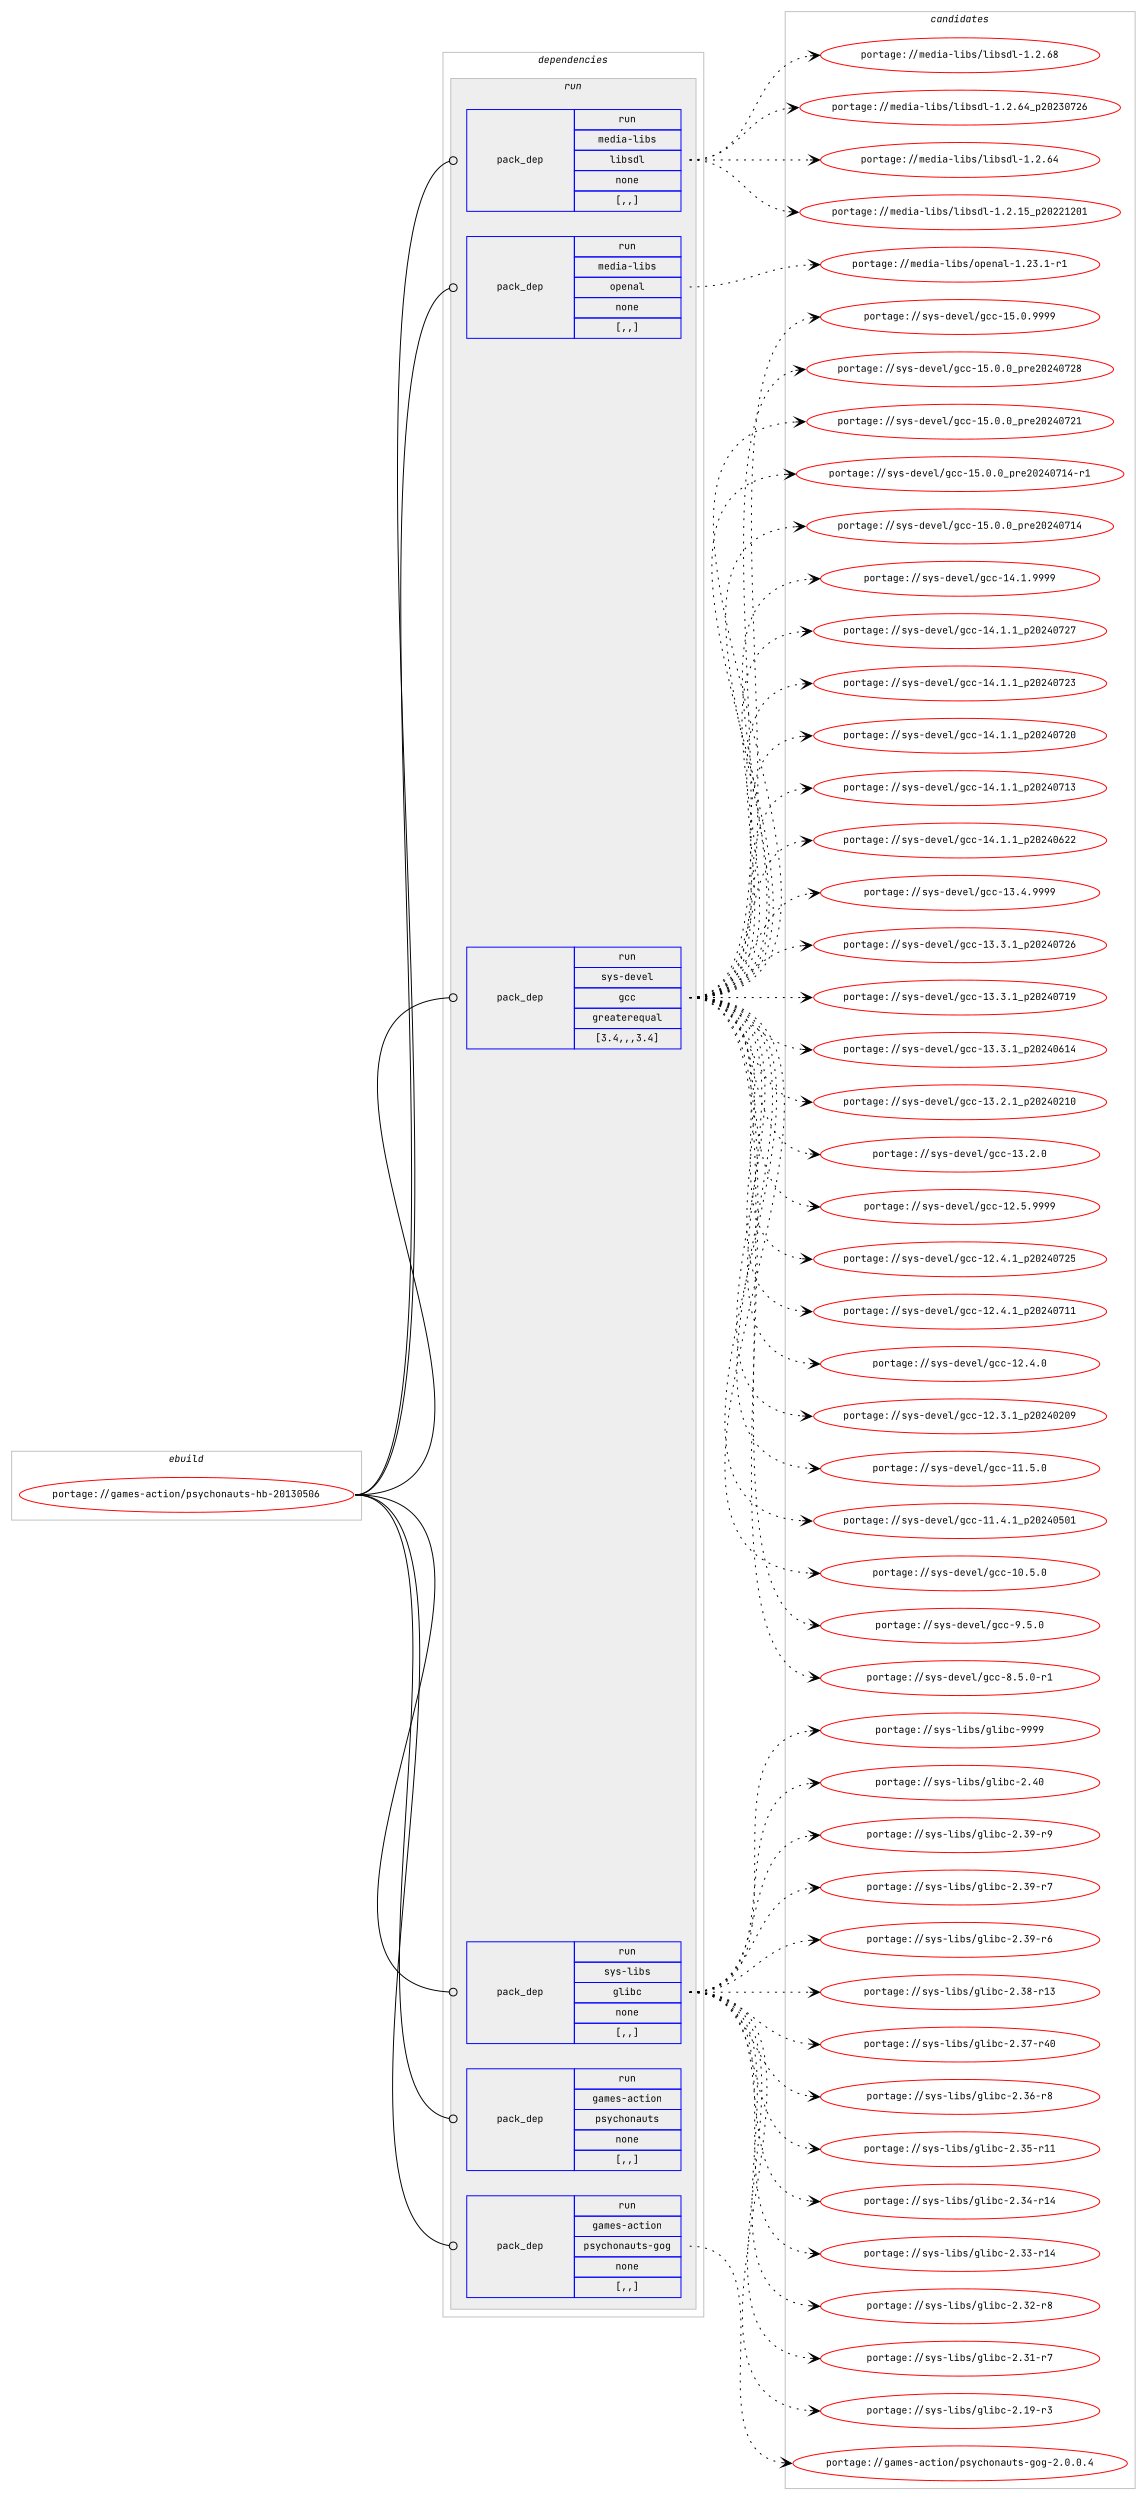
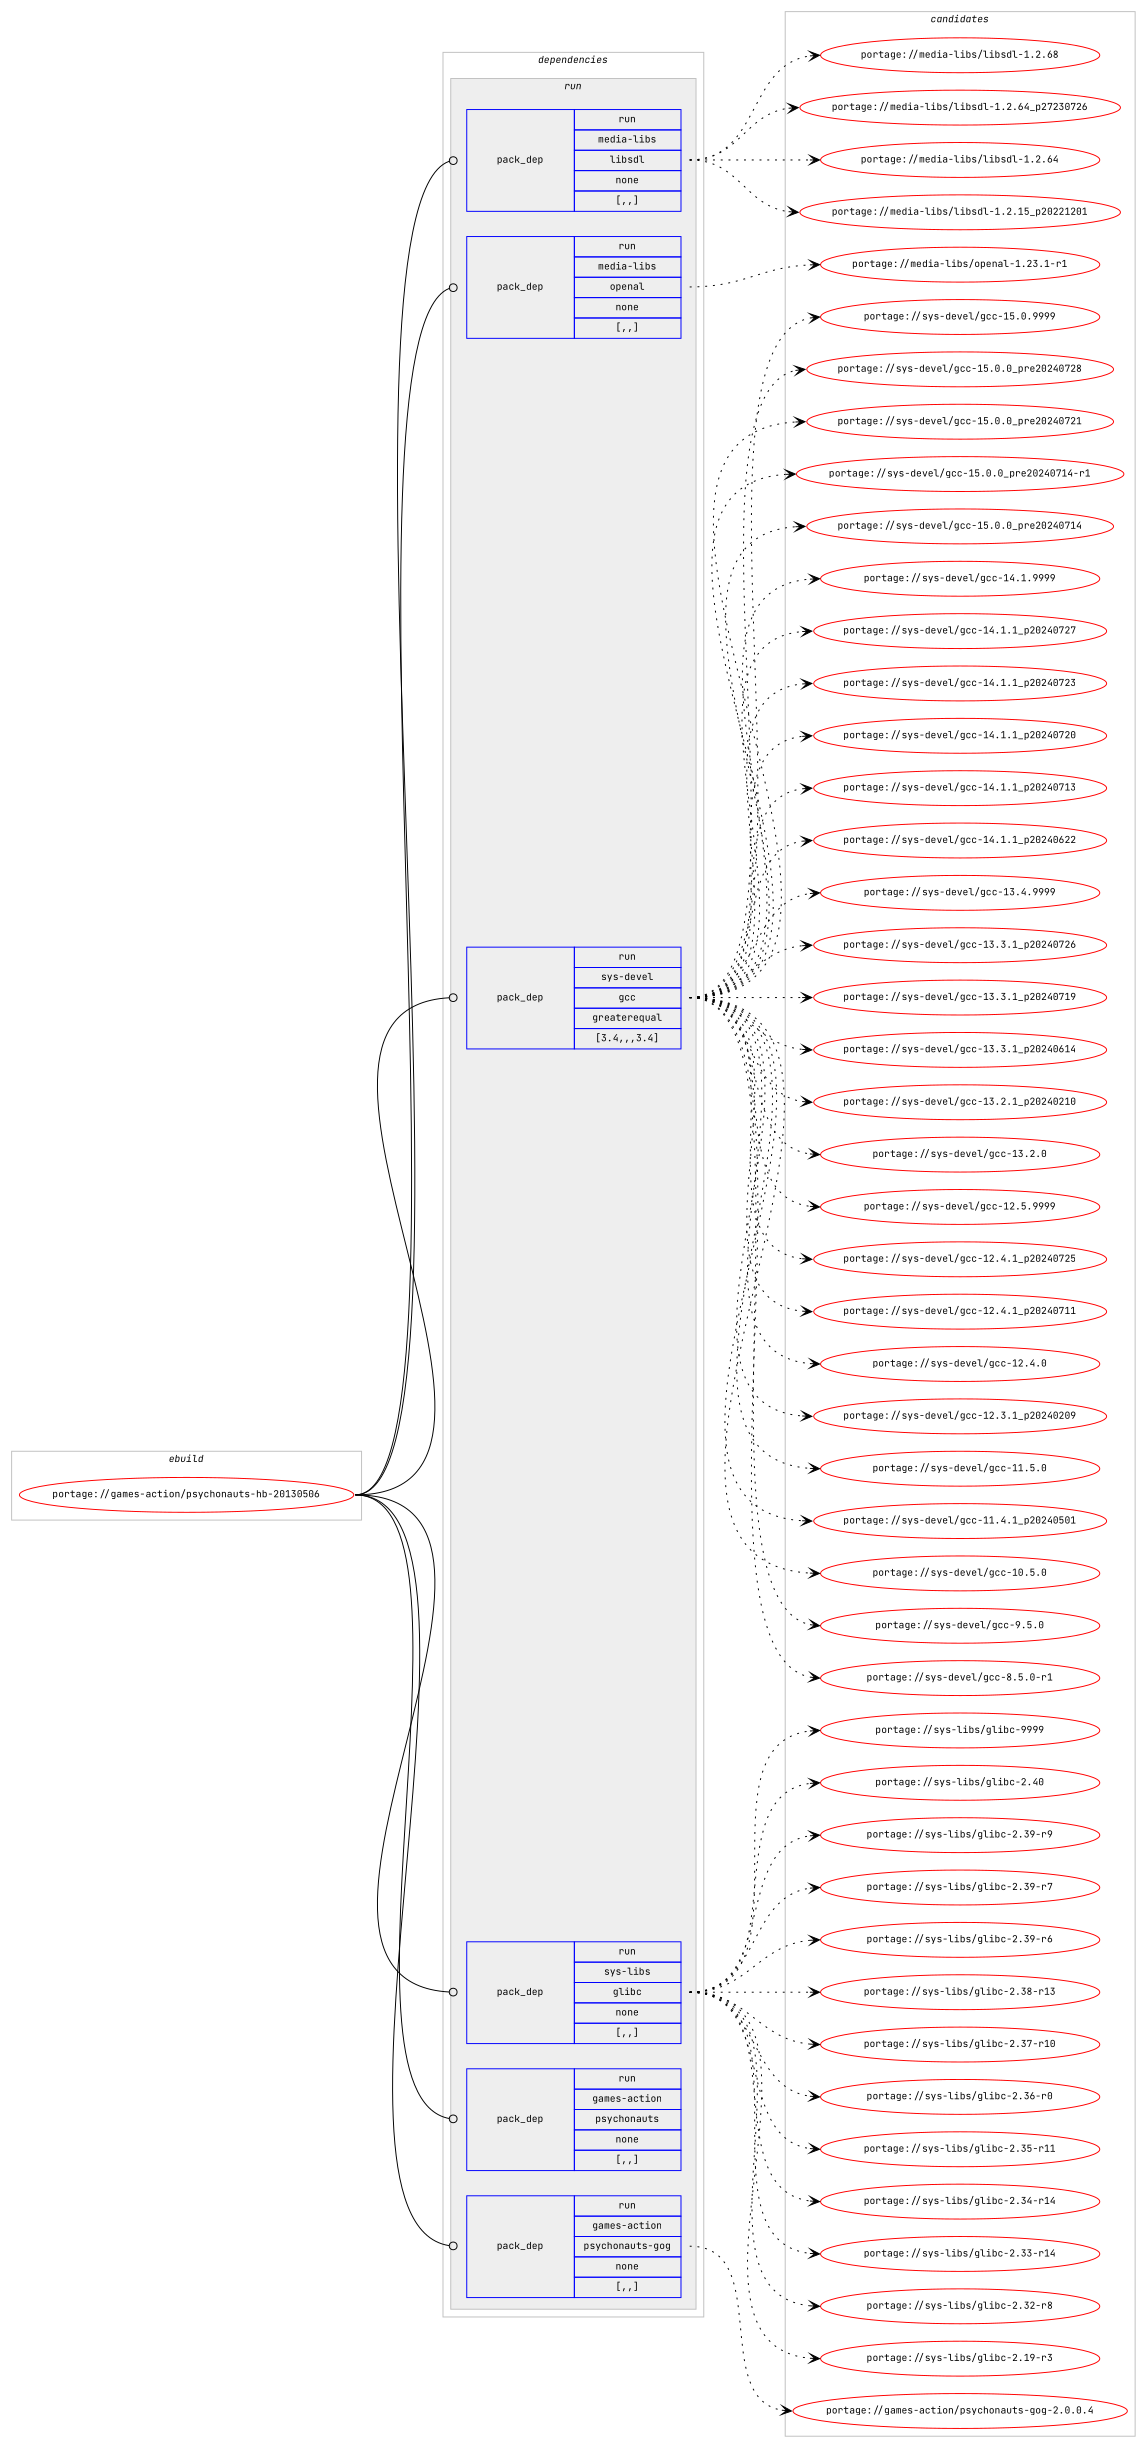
(960, 108) -> (960, 108)
(960, 2045) -> (960, 2045)
(960, 2097) -> (960, 2097)
(960, 2359) -> none
